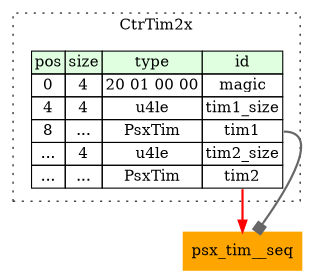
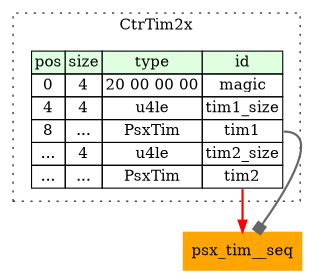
(152, 85) -> (152, 85)
